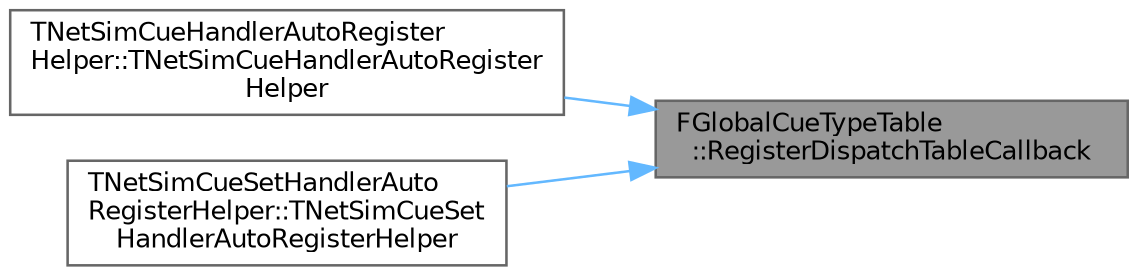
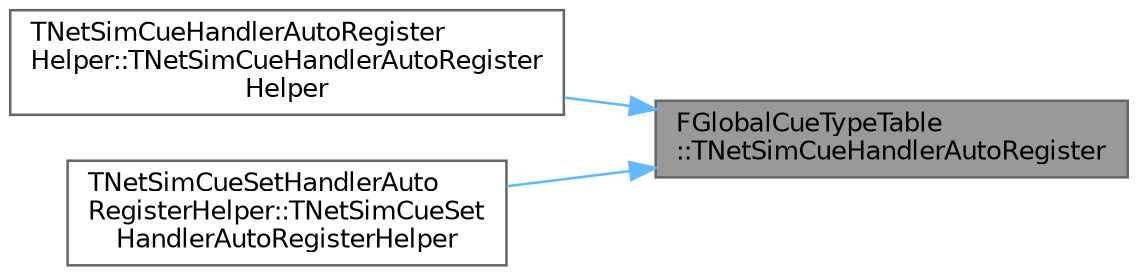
(892, 139) -> (892, 139)
